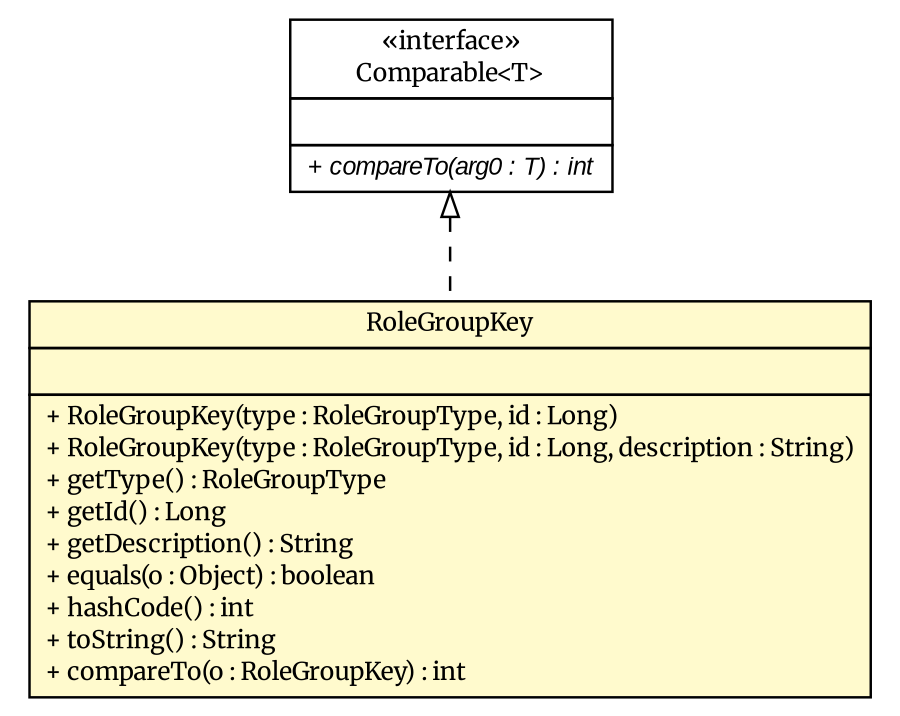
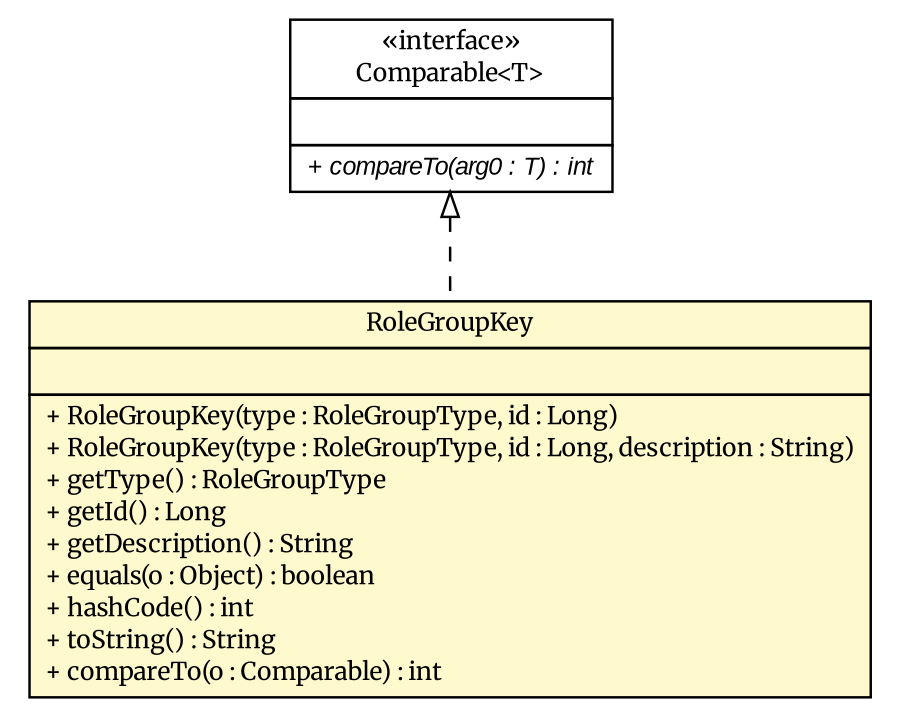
(256, 673) -> (244, 673)
